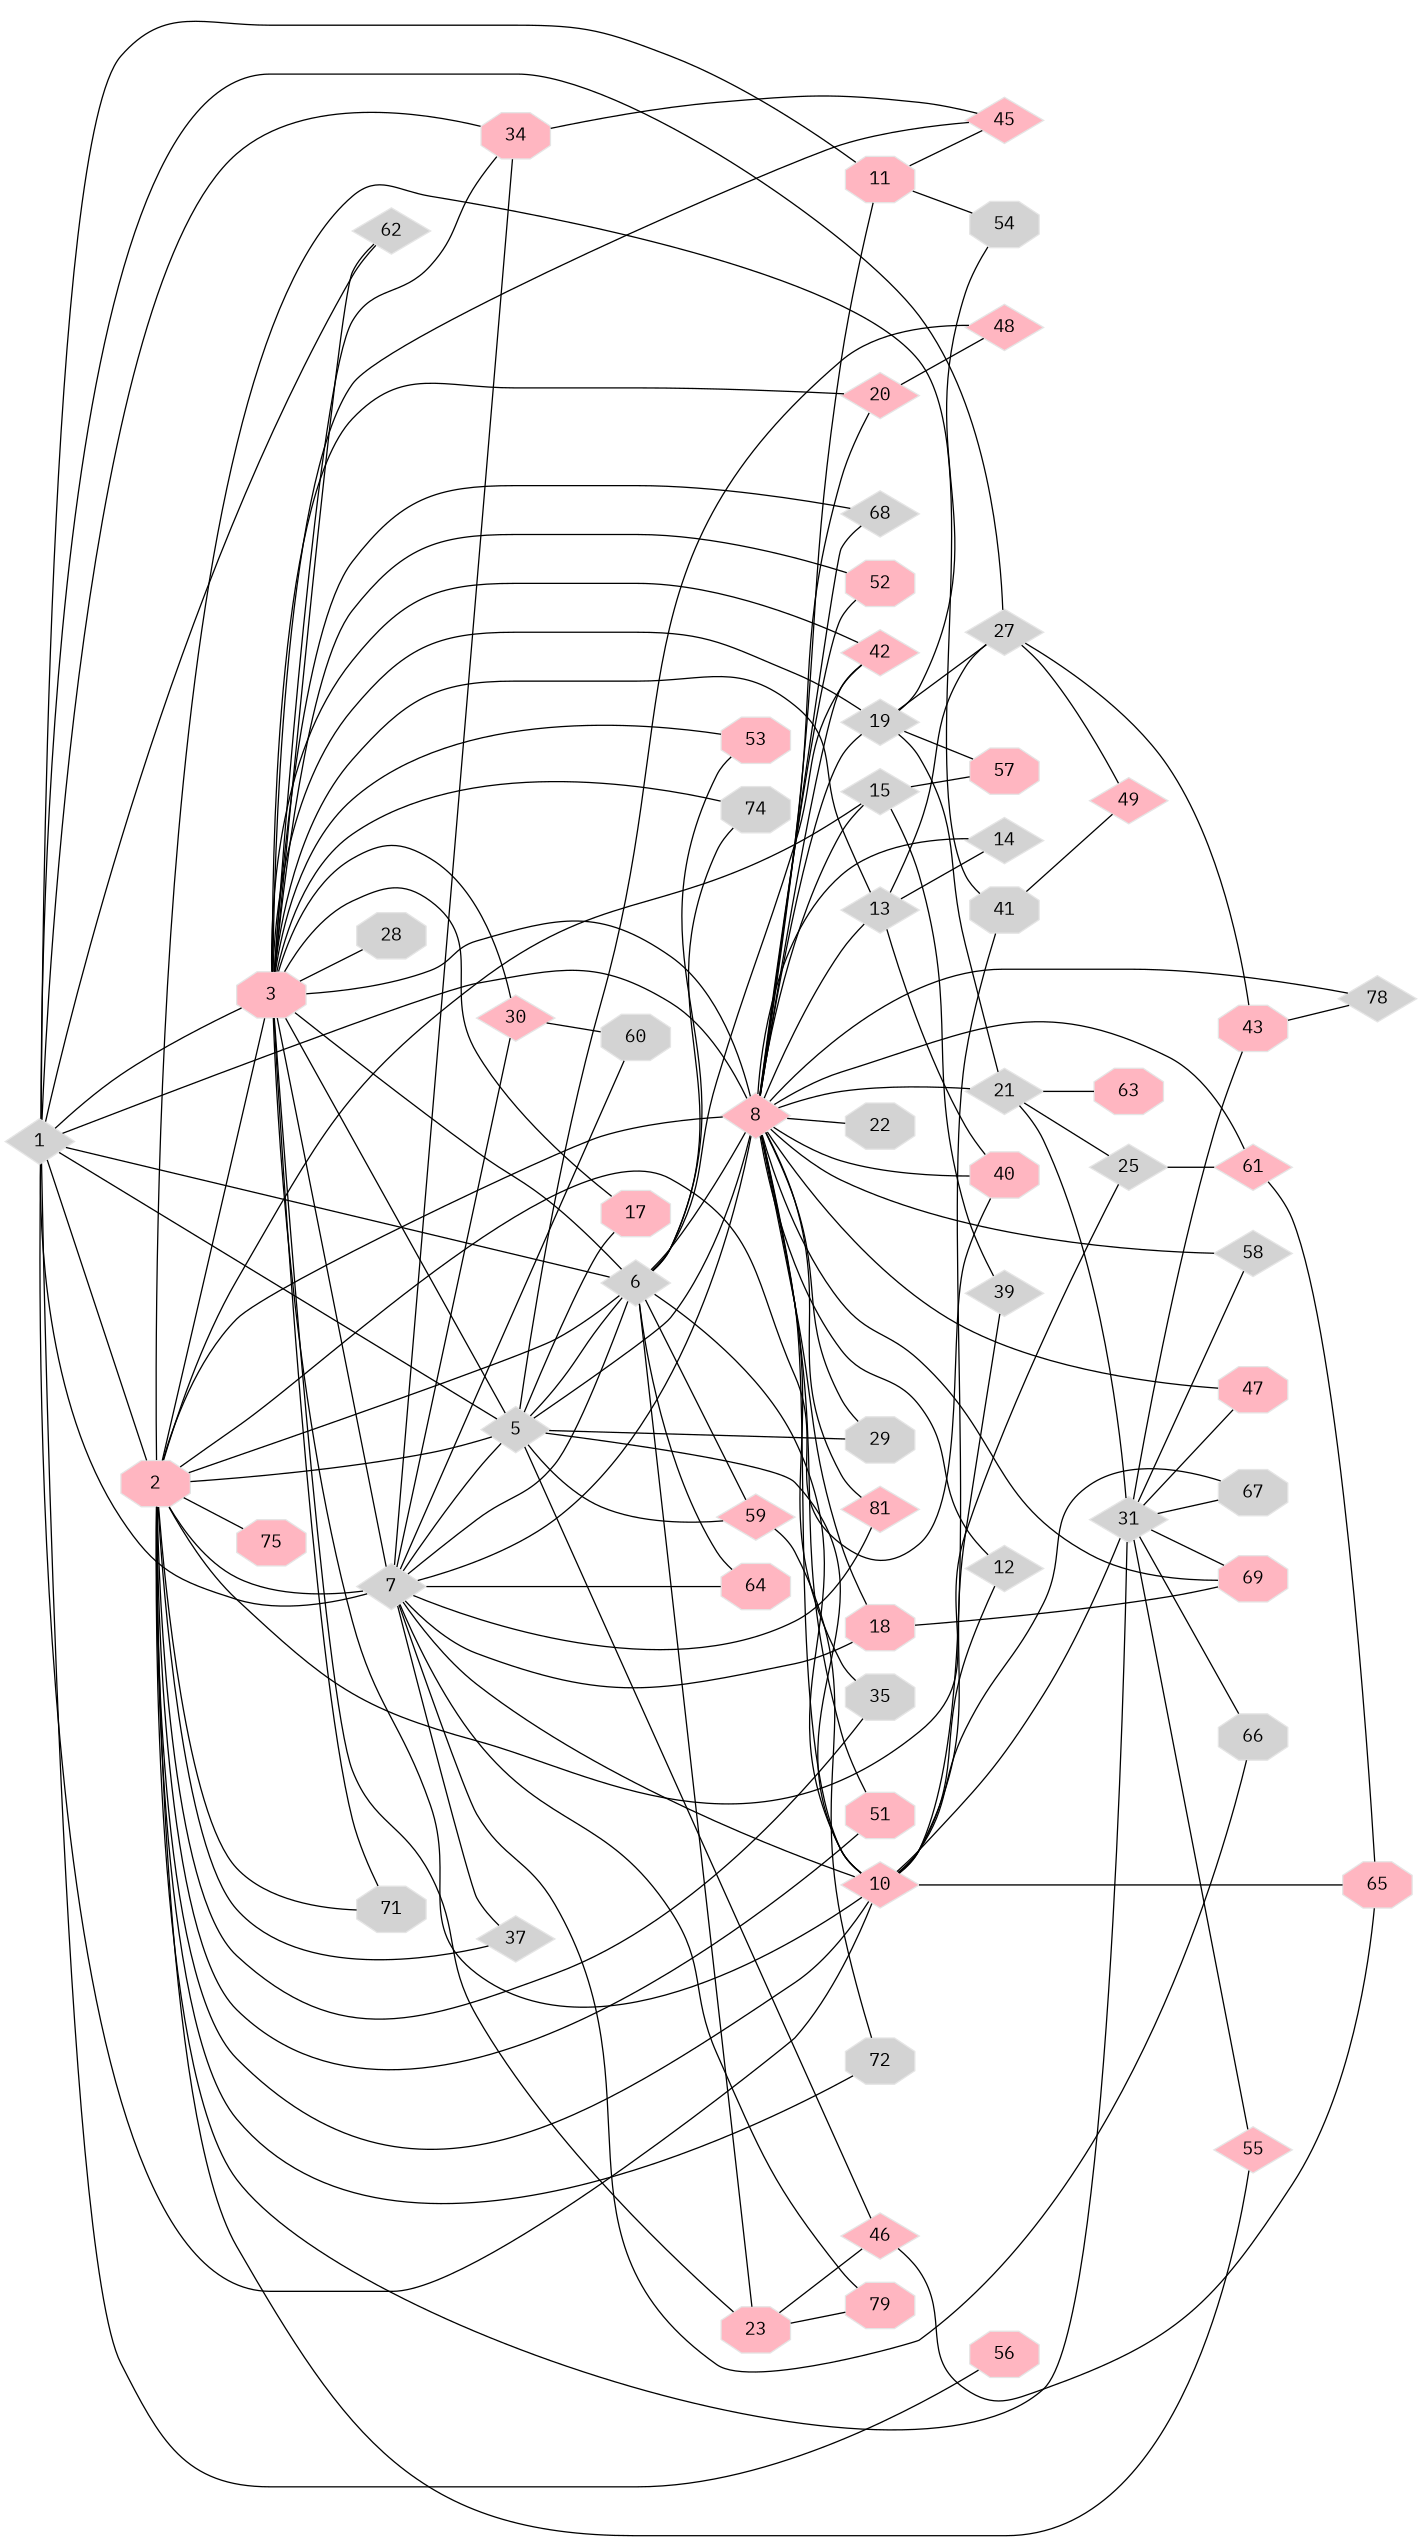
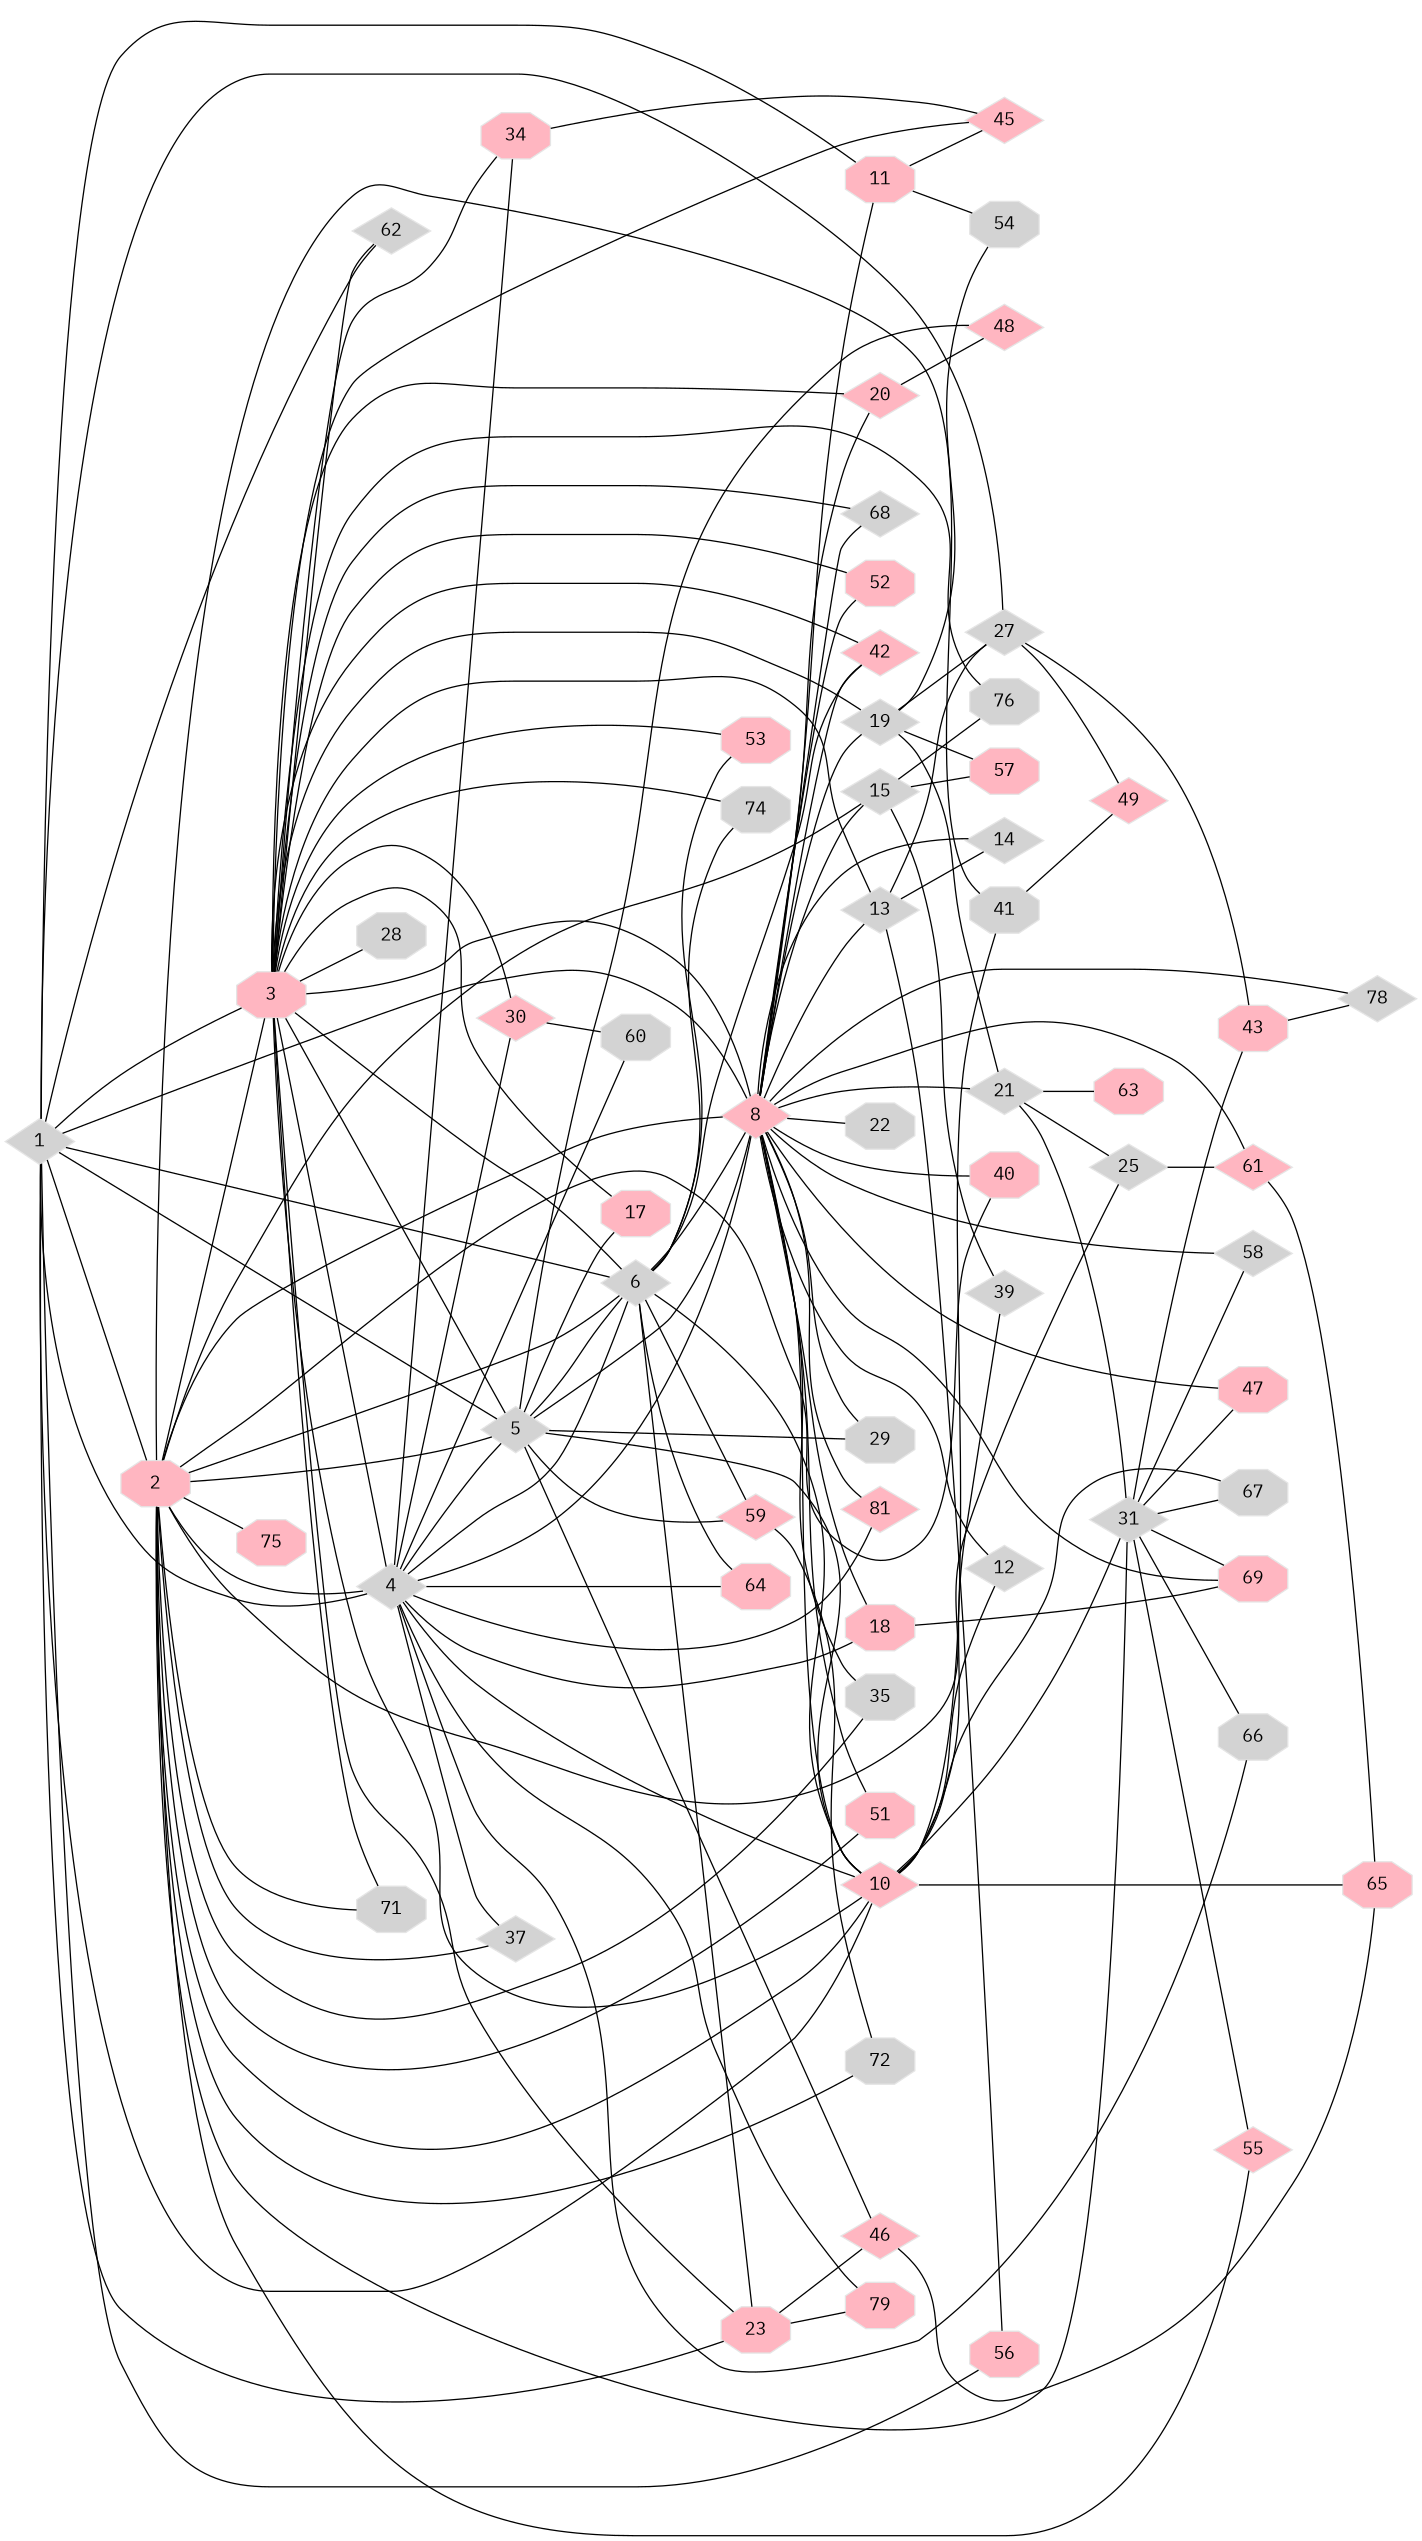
(107, 498) -> (67, 2056)
none -> (1004, 702)
(930, 1052) -> (968, 1698)
(391, 1587) -> (391, 1587)
